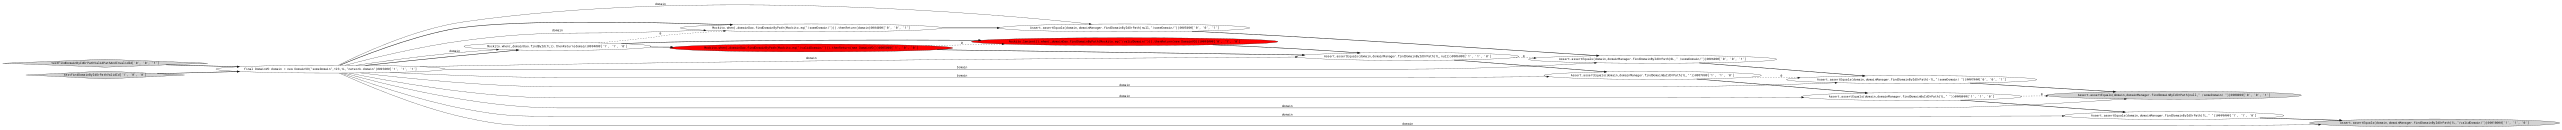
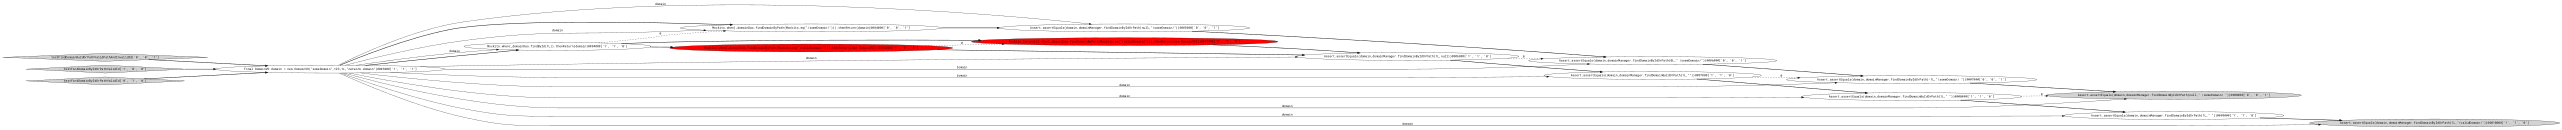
none -> (105, 81)
